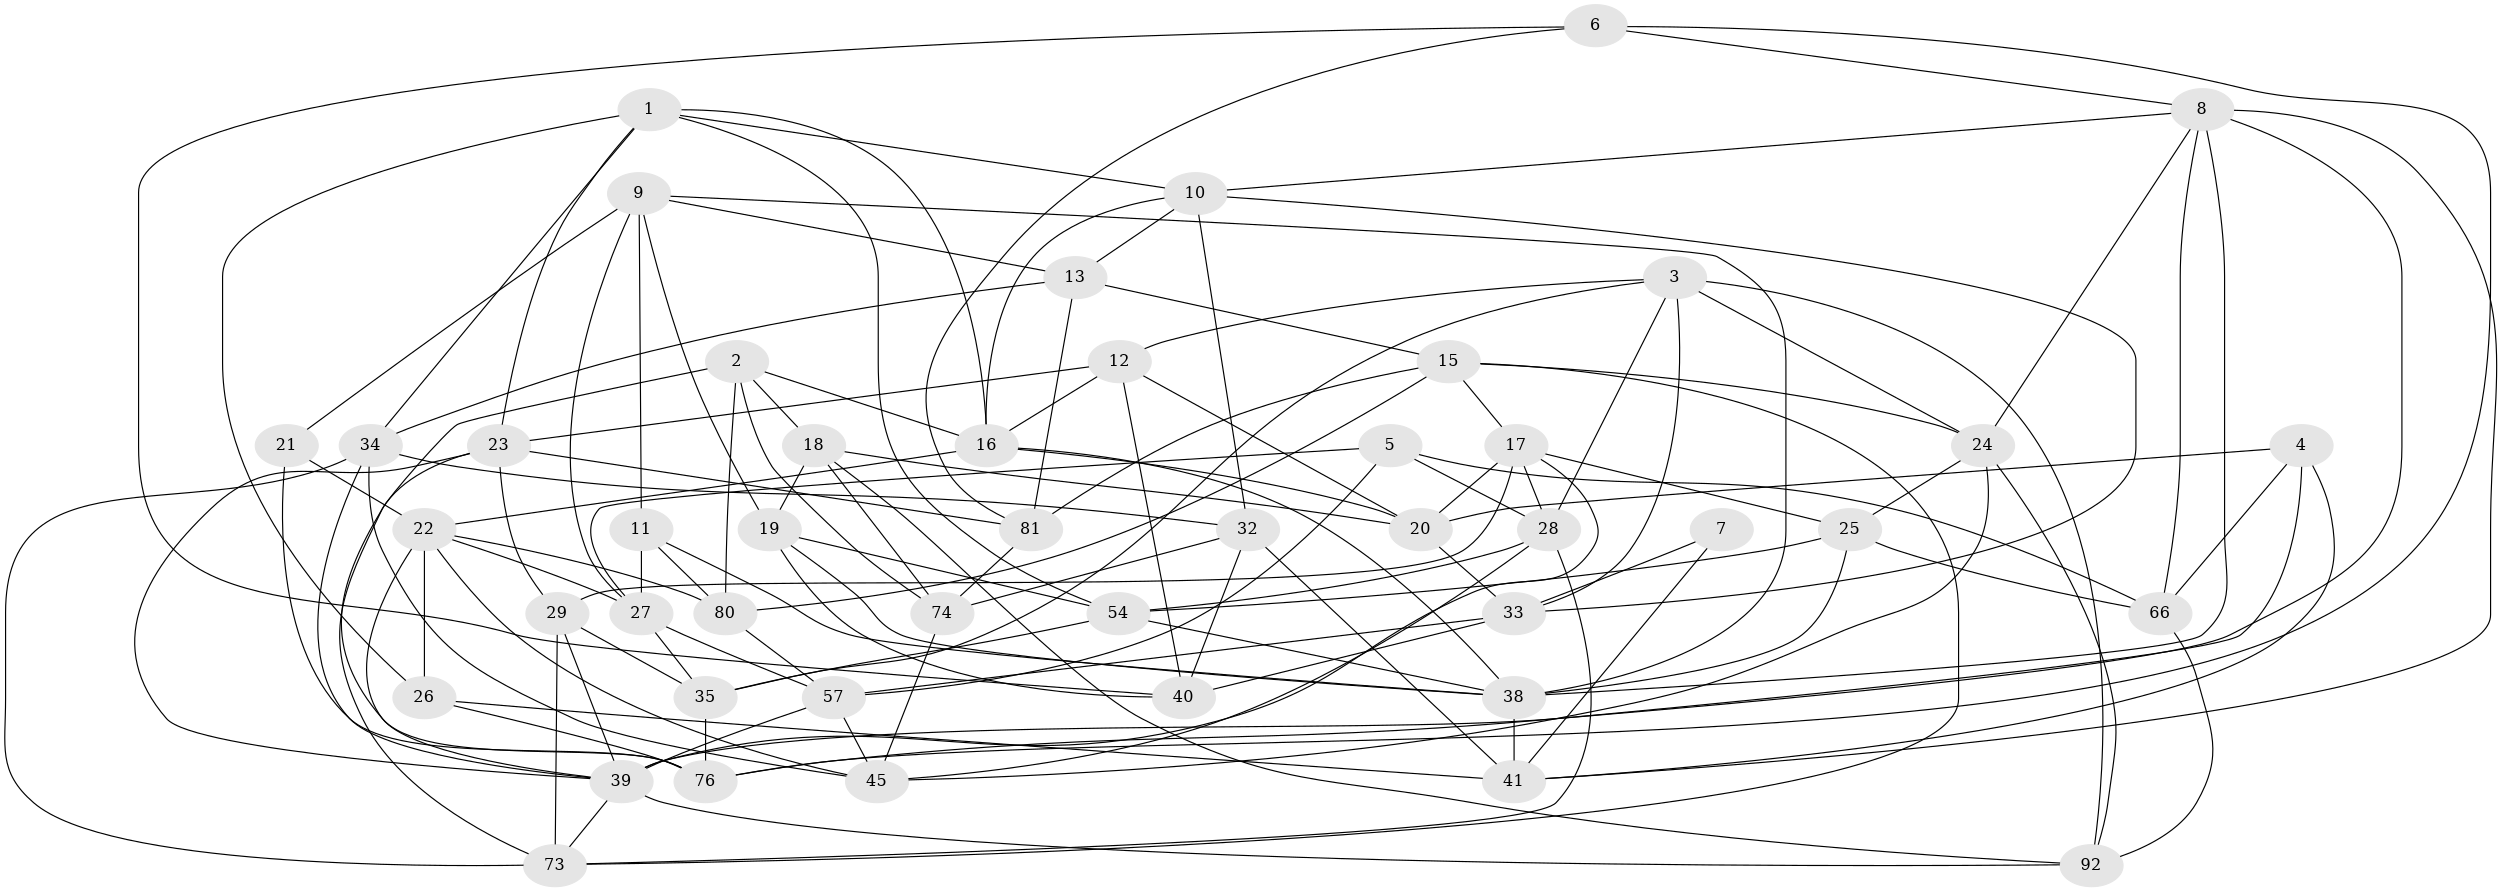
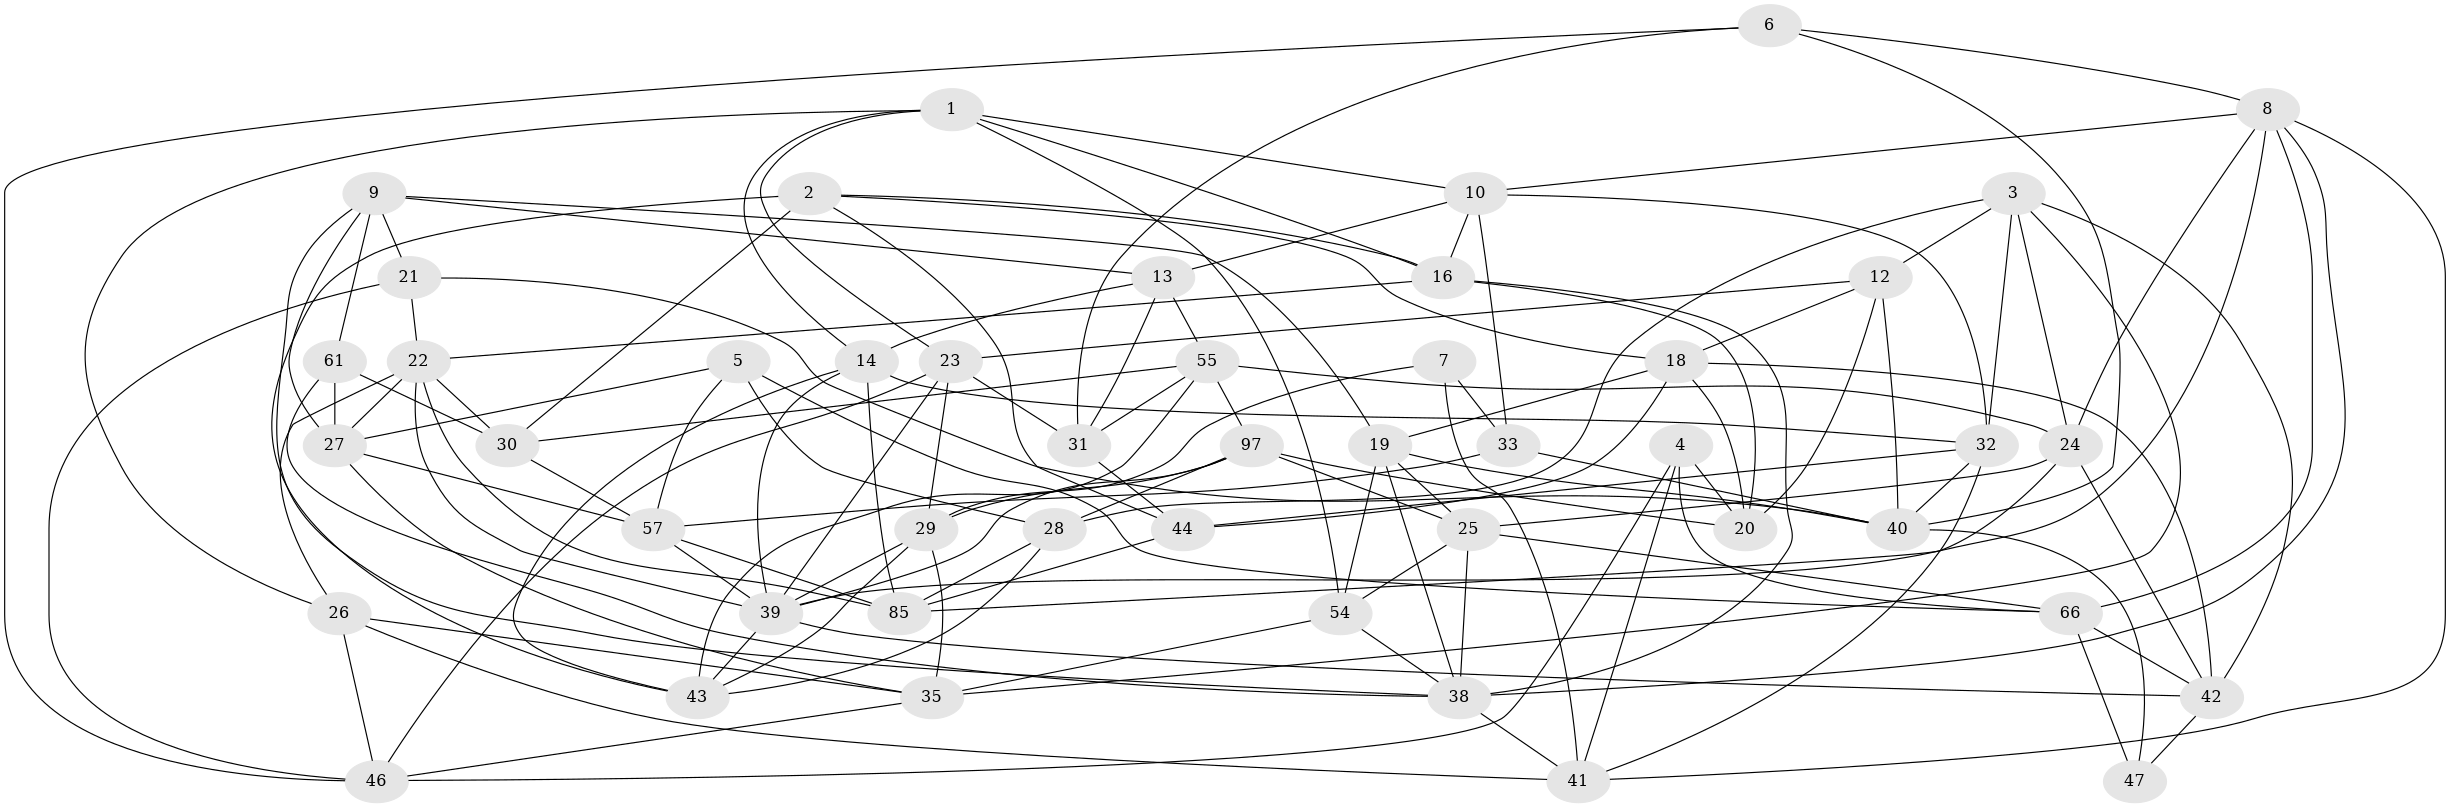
(1449, 362) -> (1208, 362)
(1062, 398) -> (1779, 320)
(371, 446) -> (867, 362)
(1516, 446) -> (1252, 446)
none -> (1183, 448)
none -> (992, 450)
(1665, 471) -> (2000, 320)
none -> (1425, 488)
(641, 530) -> (335, 362)
(1031, 530) -> (1079, 446)
(1467, 572) -> none
(1339, 586) -> none
(725, 614) -> (508, 446)
(942, 614) -> (1183, 530)
none -> (636, 656)
(706, 782) -> (377, 782)
(877, 782) -> (900, 614)
none -> (2135, 782)
(555, 866) -> (698, 698)
(2092, 866) -> (2212, 698)
